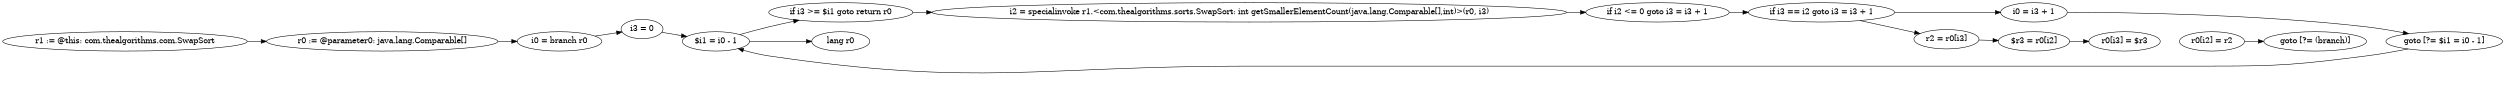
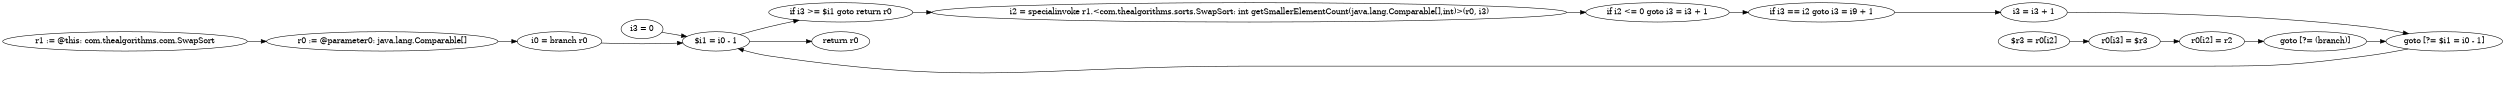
(1821, 12) -> (1821, 12)
(2034, 12) -> (2034, 12)
(606, 34) -> (639, 44)
(1946, 39) -> none
(841, 41) -> (841, 41)
none -> (2167, 41)
none -> (2374, 41)
